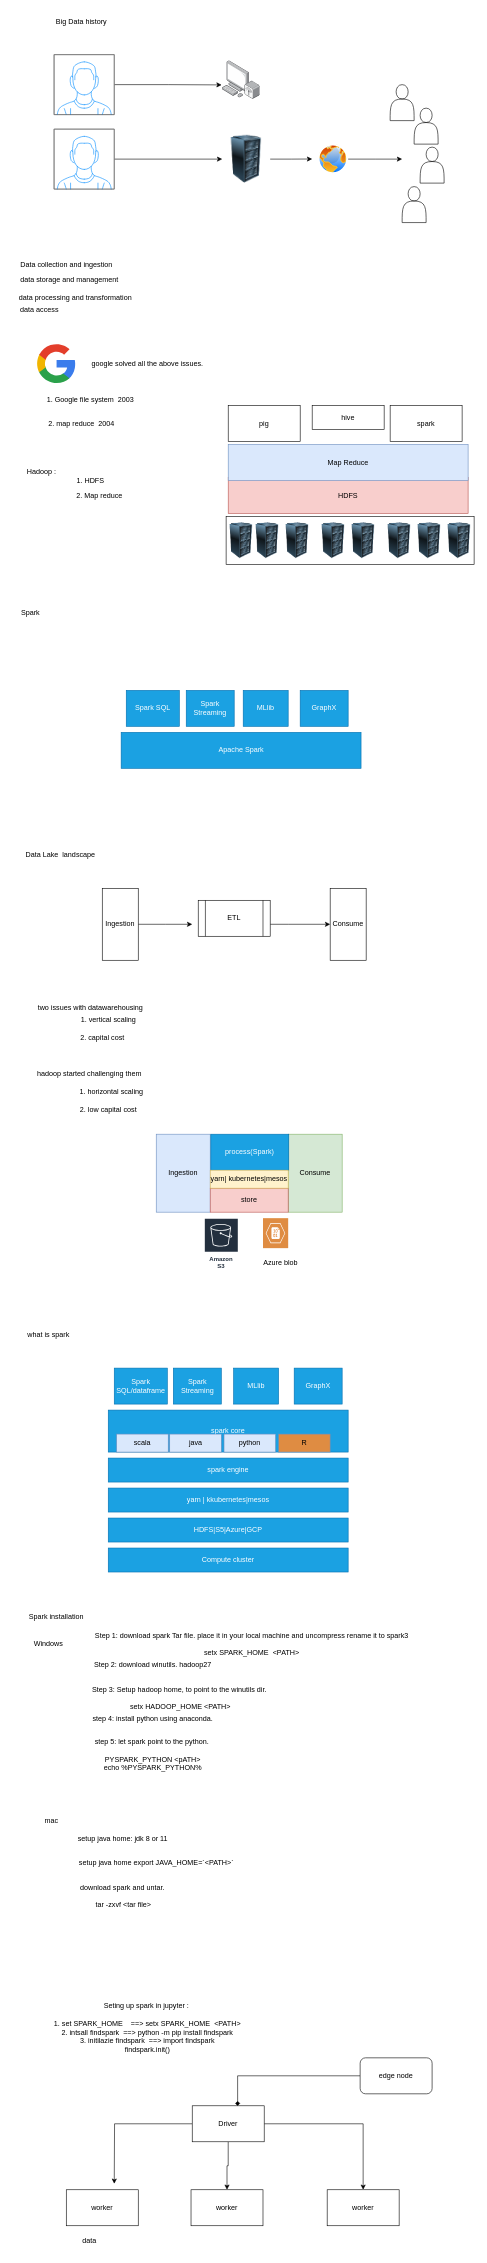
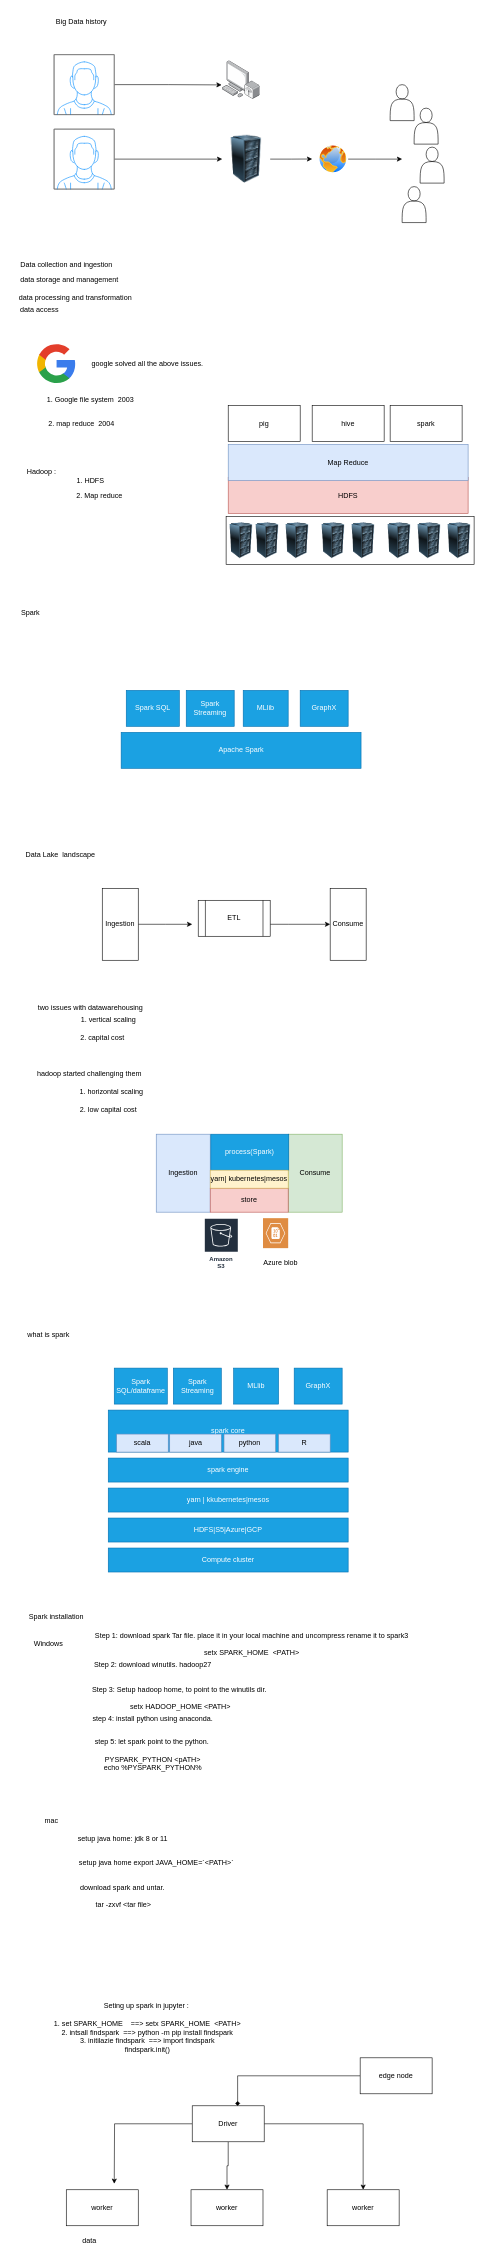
(348, 417) -> (348, 423)
(305, 1443) -> (305, 1443)
(396, 2076) -> (396, 2076)
